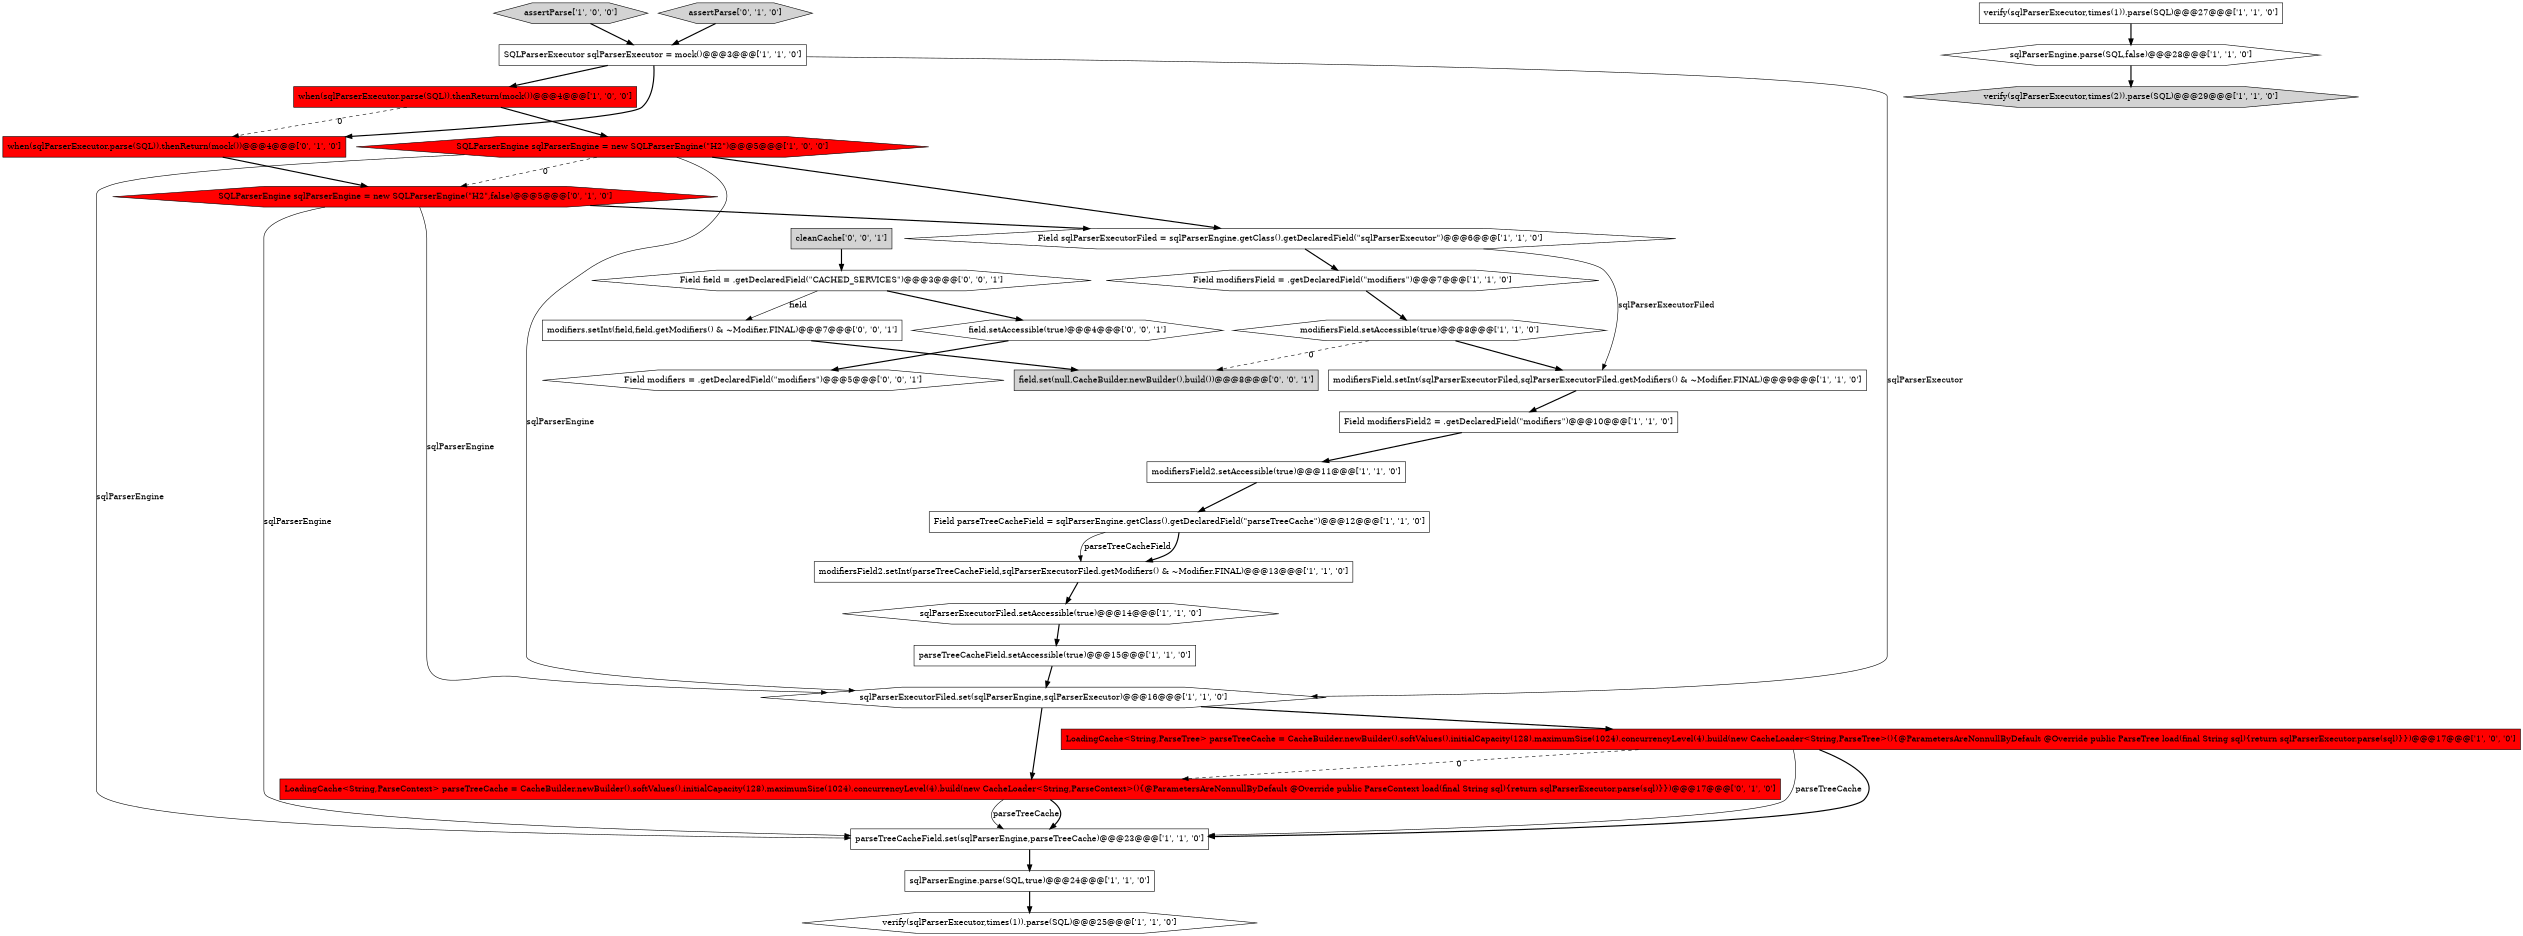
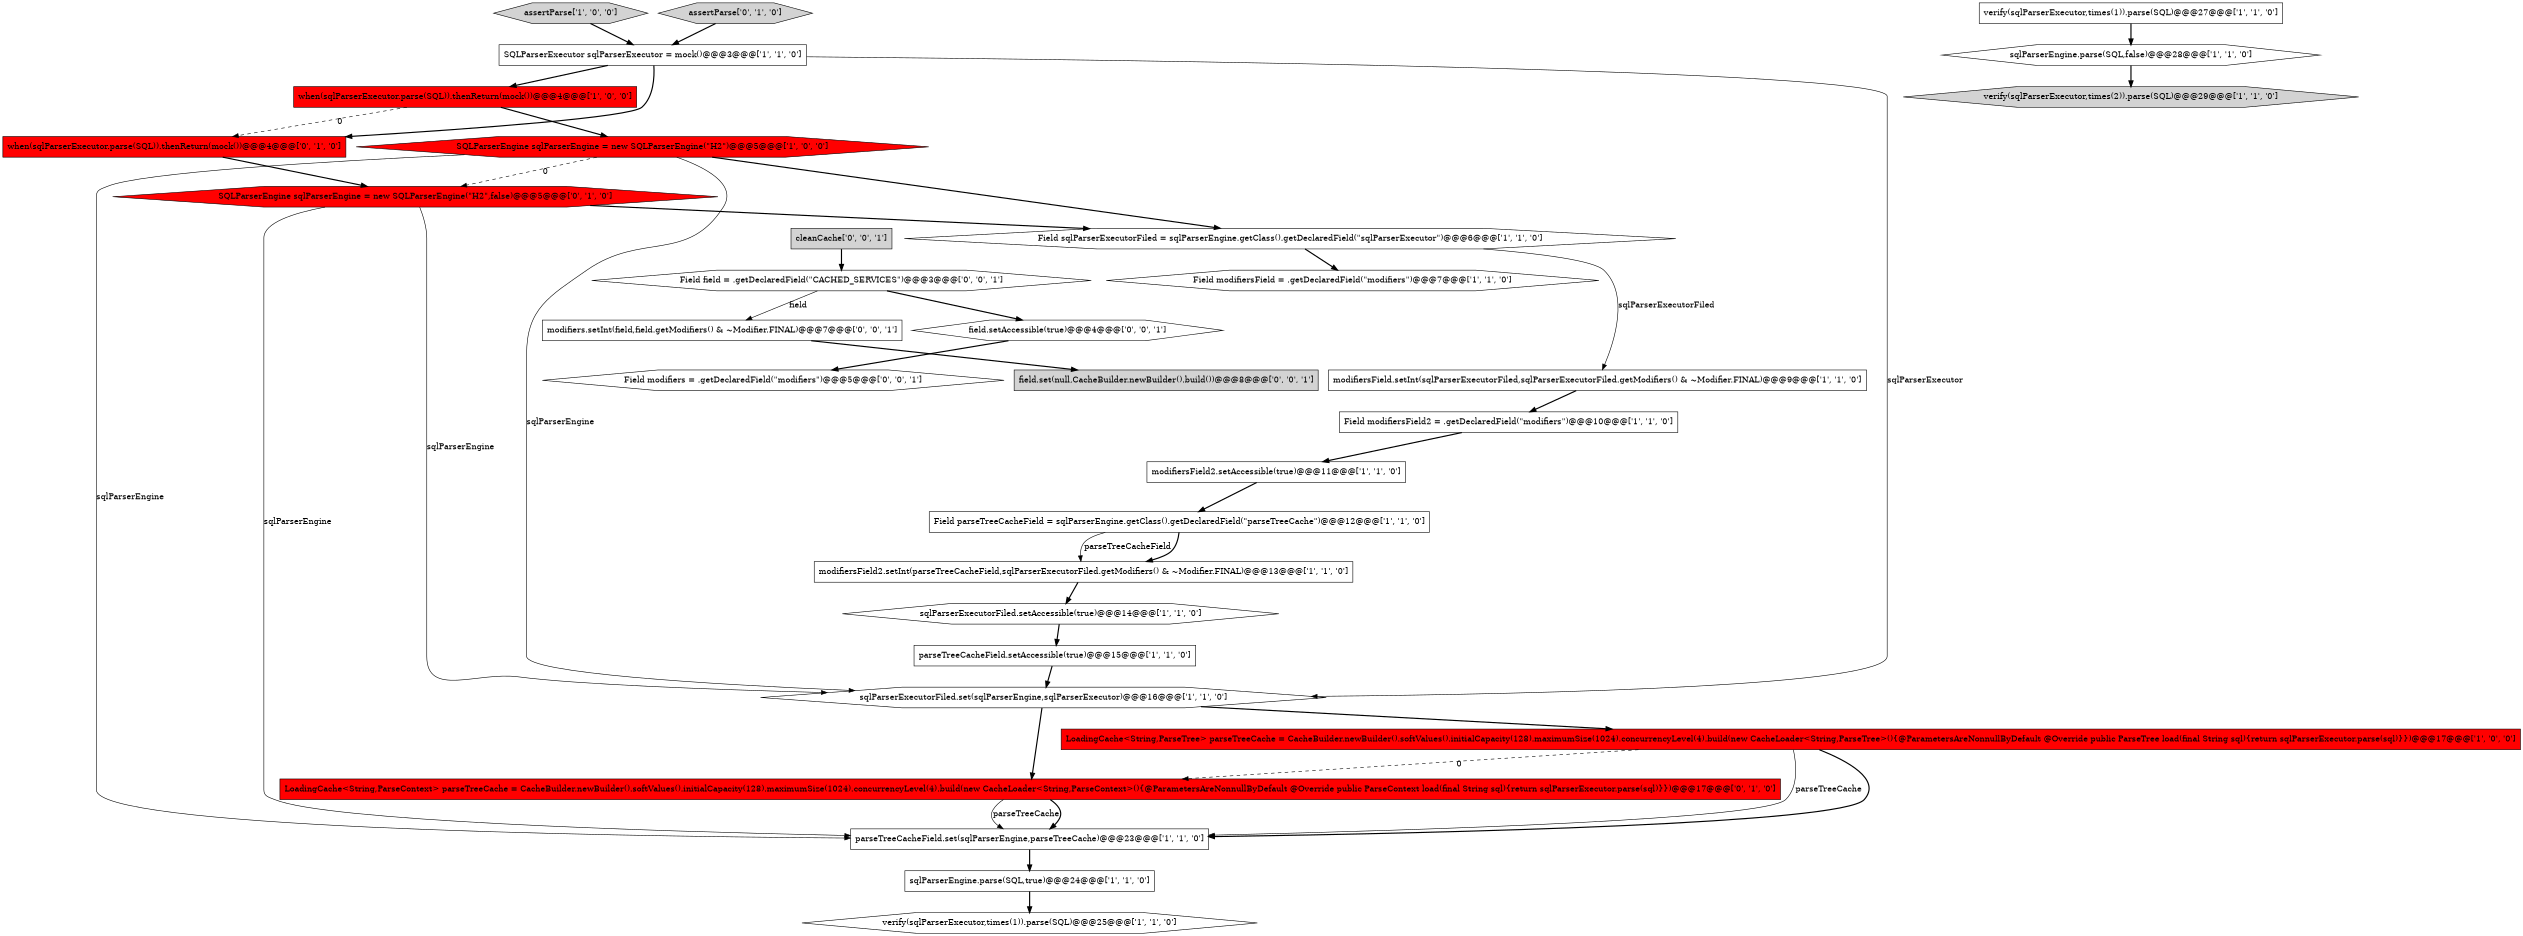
(1420, 330) -> none
